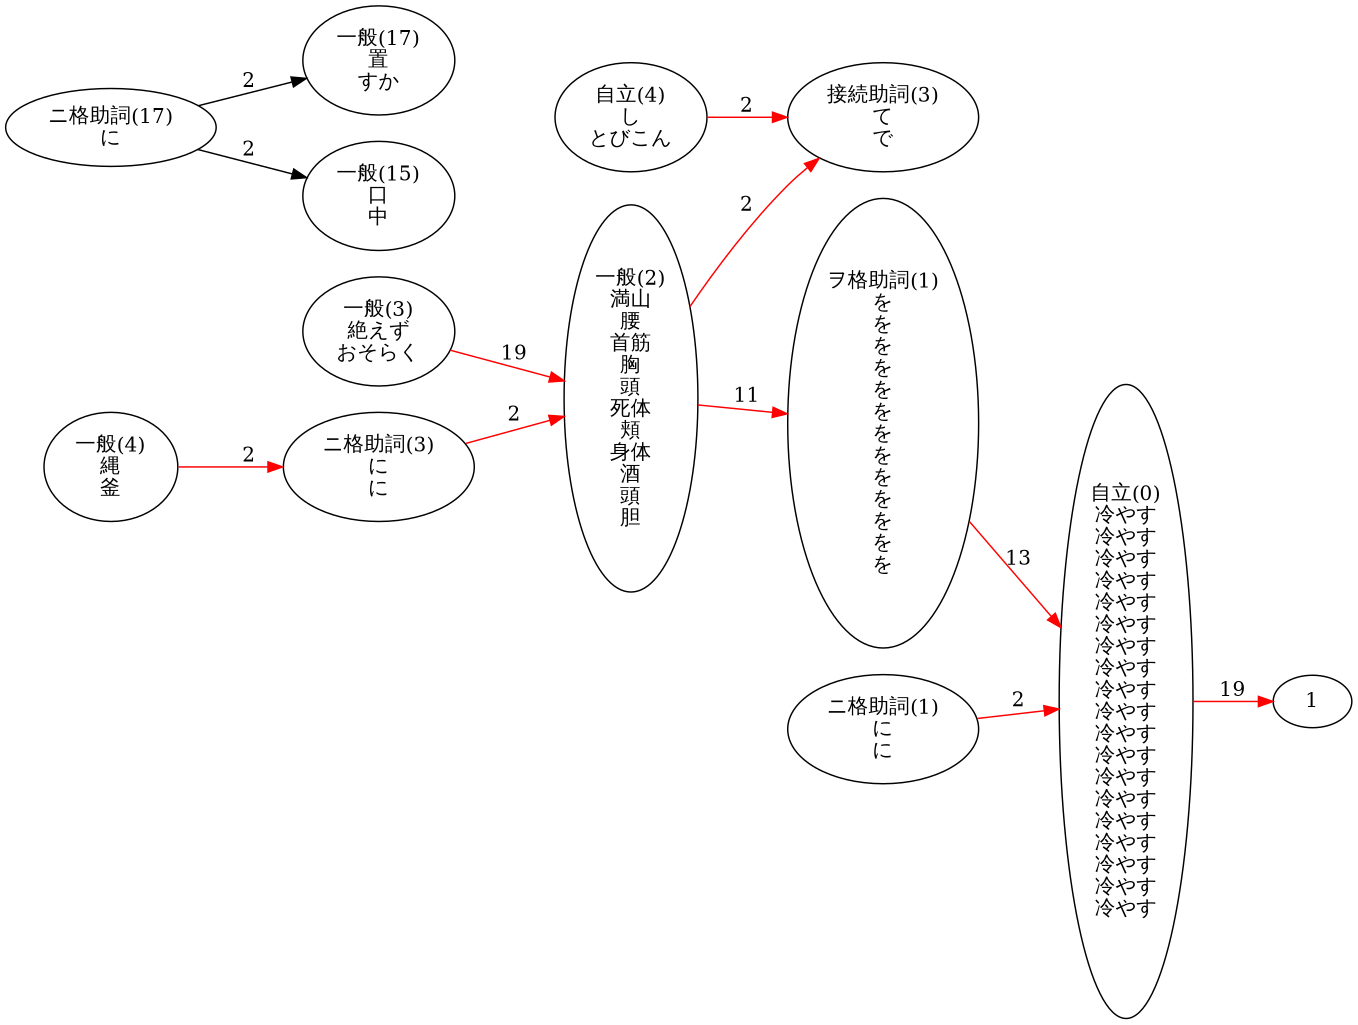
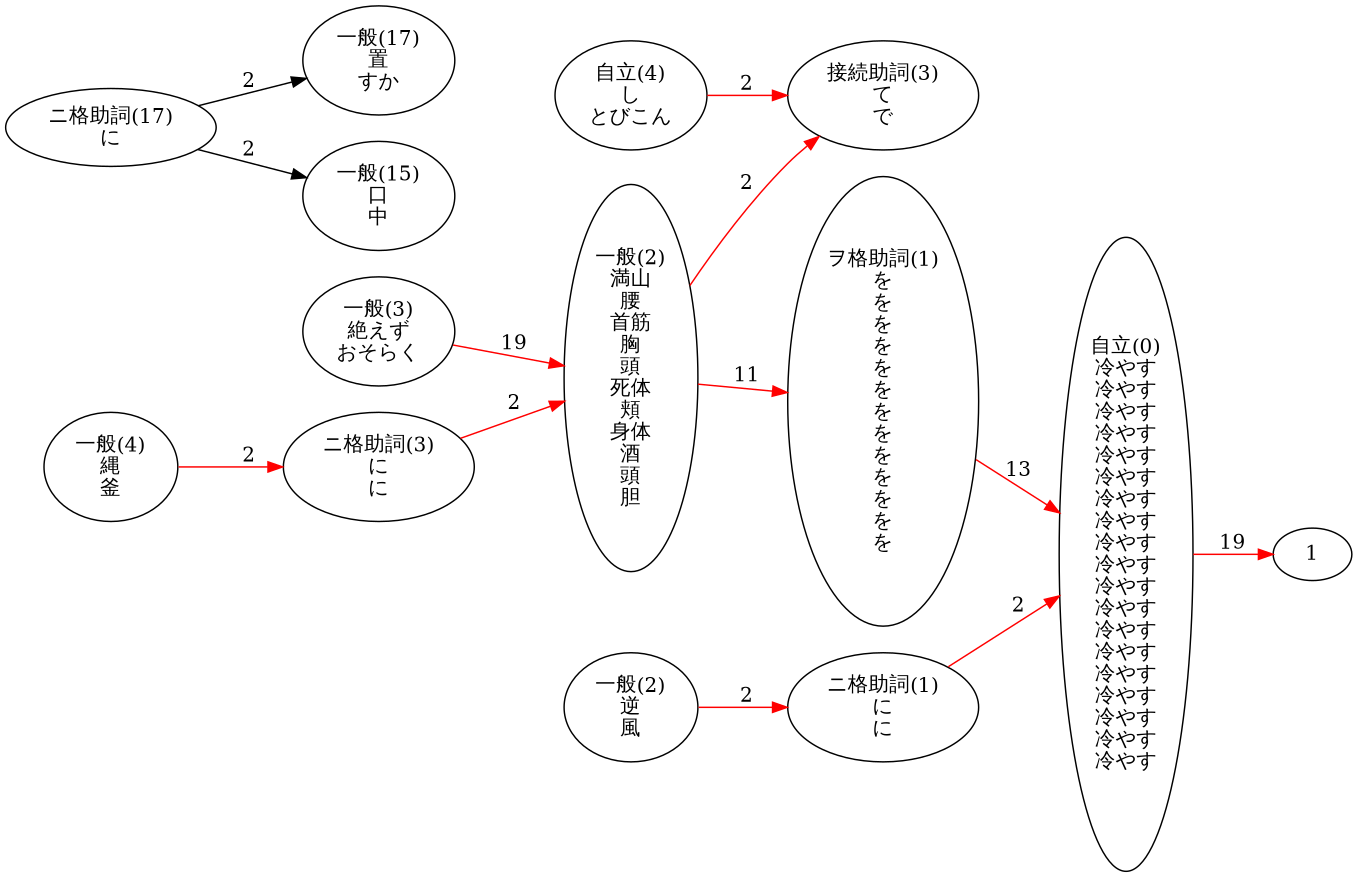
none -> (631, 707)
